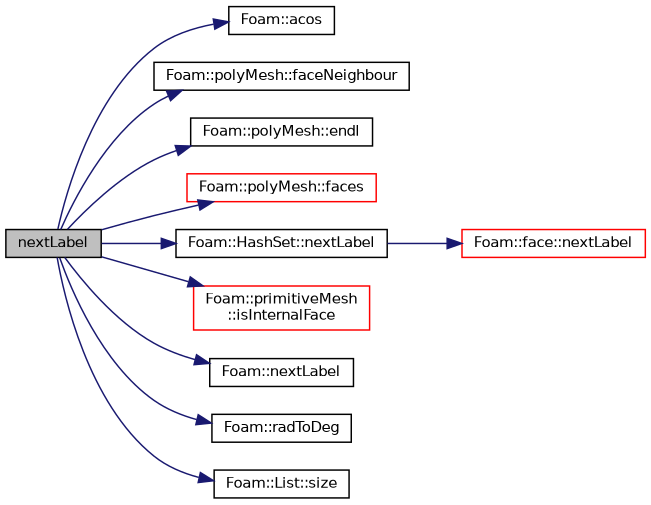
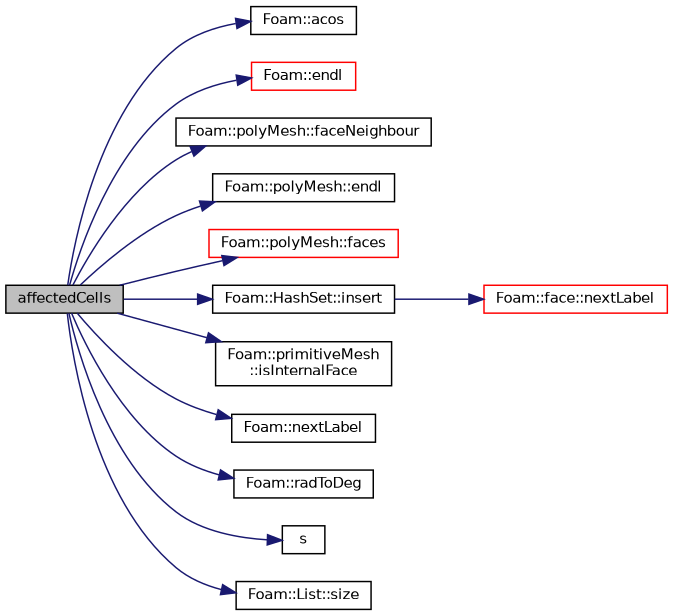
none -> (304, 76)
(54, 243) -> (65, 299)
(282, 243) -> (304, 299)
(282, 308) -> (304, 364)
none -> (304, 540)
